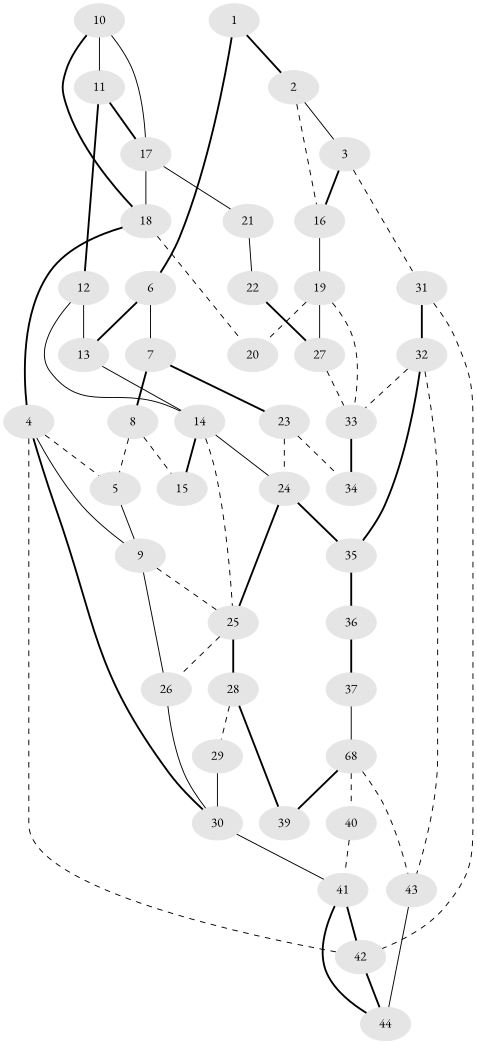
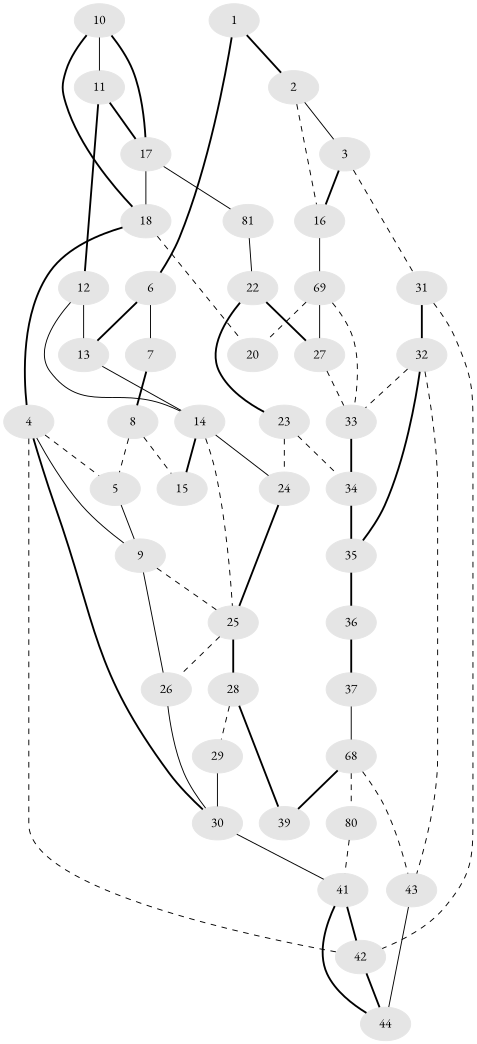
(137, 83) -> (137, 83)
(248, 221) -> (248, 221)
(320, 288) -> (320, 288)
(217, 388) -> (217, 365)
(318, 522) -> (351, 522)
(351, 823) -> (351, 823)
